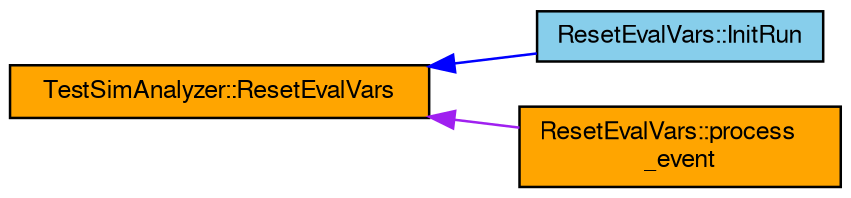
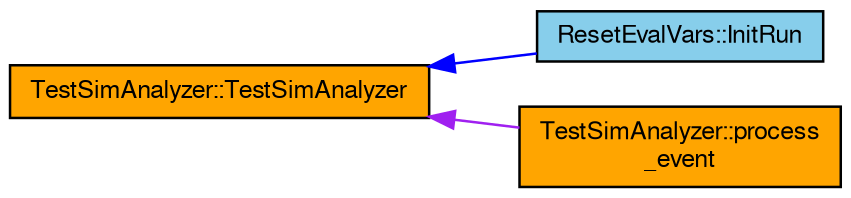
(220, 92) -> (220, 92)
(680, 147) -> (680, 147)
